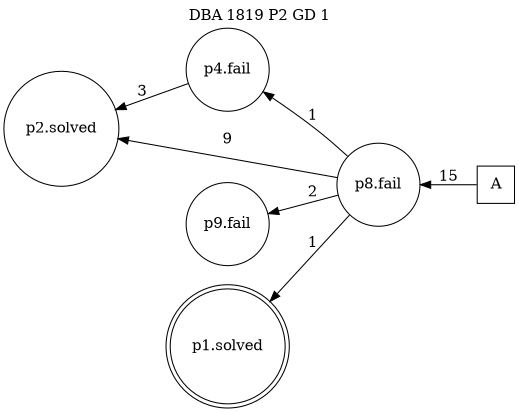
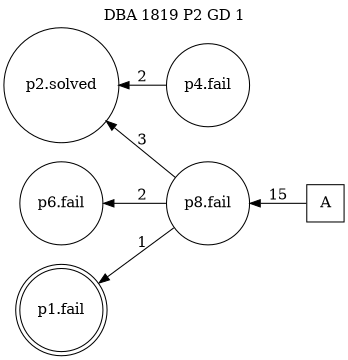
(142, 92) -> (142, 77)
(311, 126) -> none
(228, 140) -> (142, 141)
(228, 224) -> (61, 203)
(228, 346) -> (61, 310)
